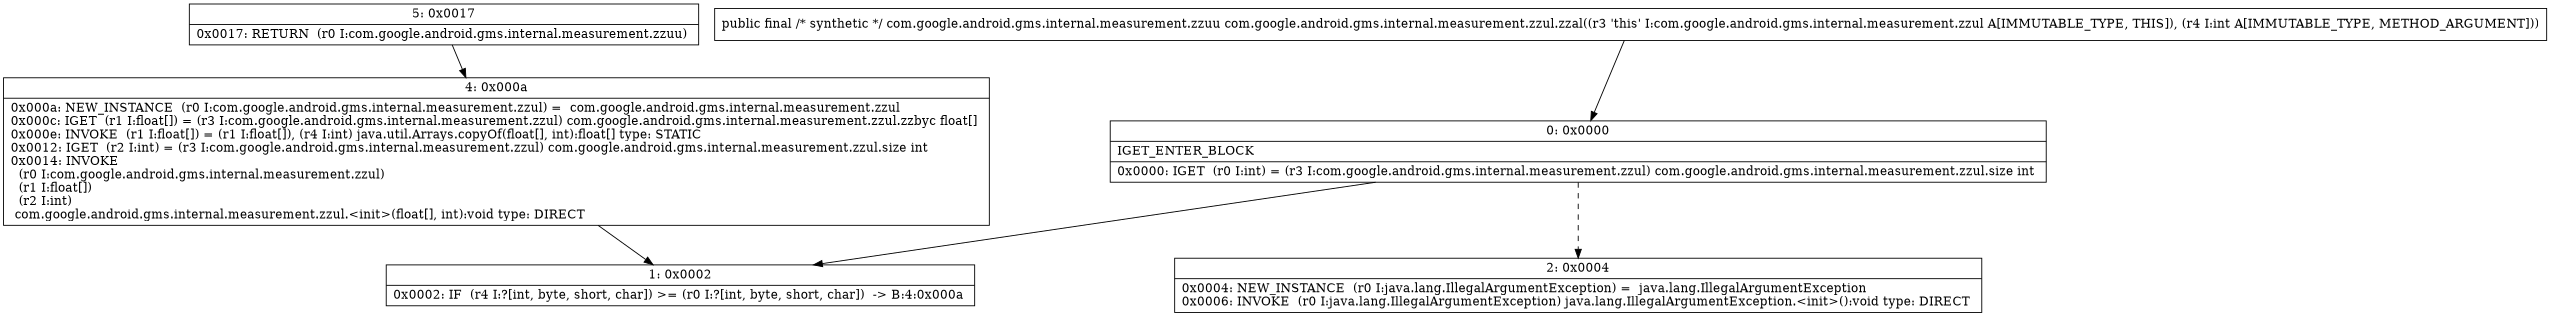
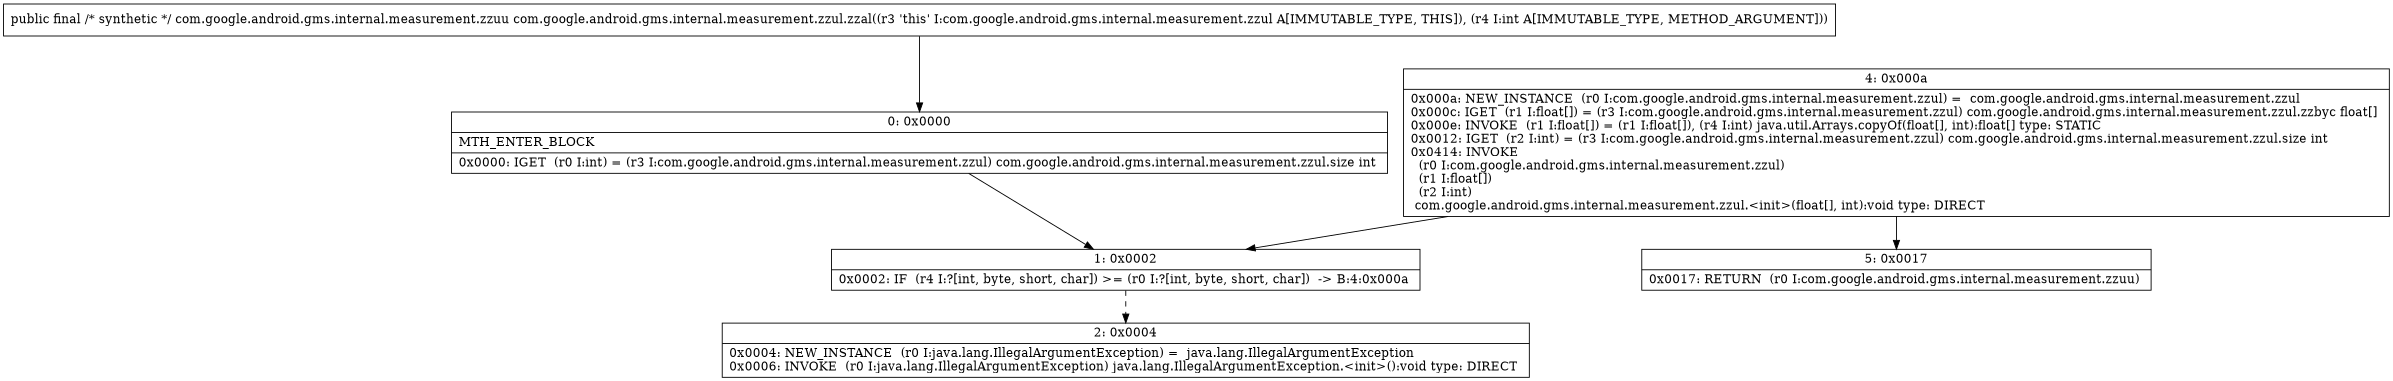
(457, 57) -> (1896, 228)
(1186, 151) -> (527, 142)
(69, 161) -> (1469, 152)
(1578, 216) -> (1126, 302)
